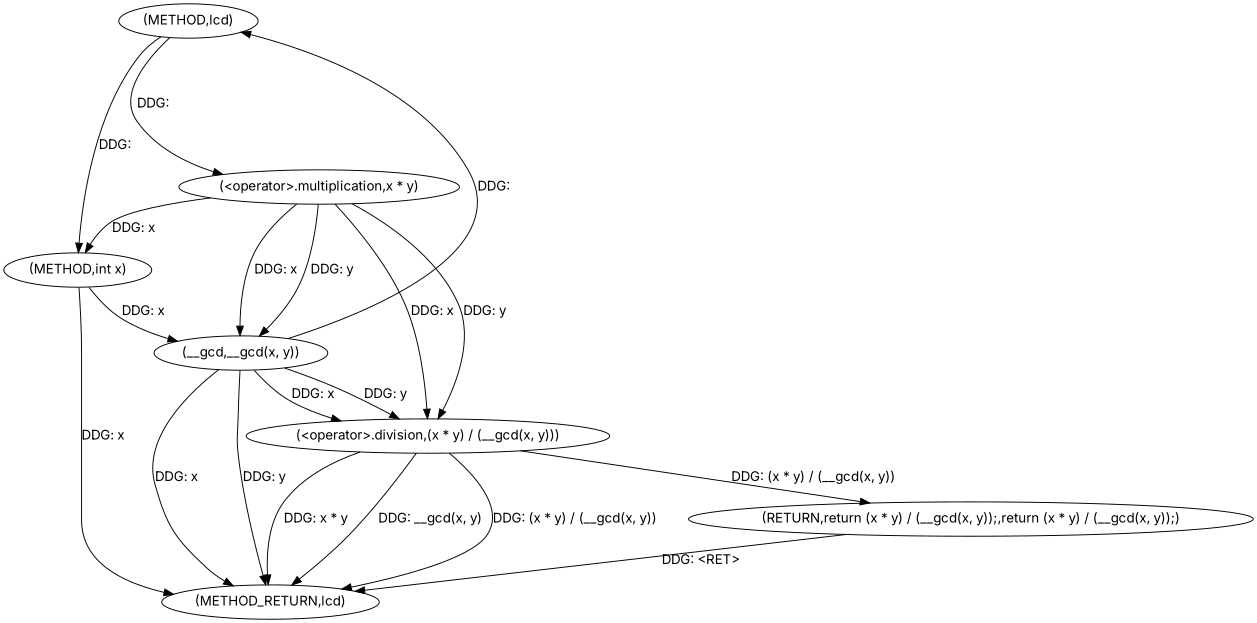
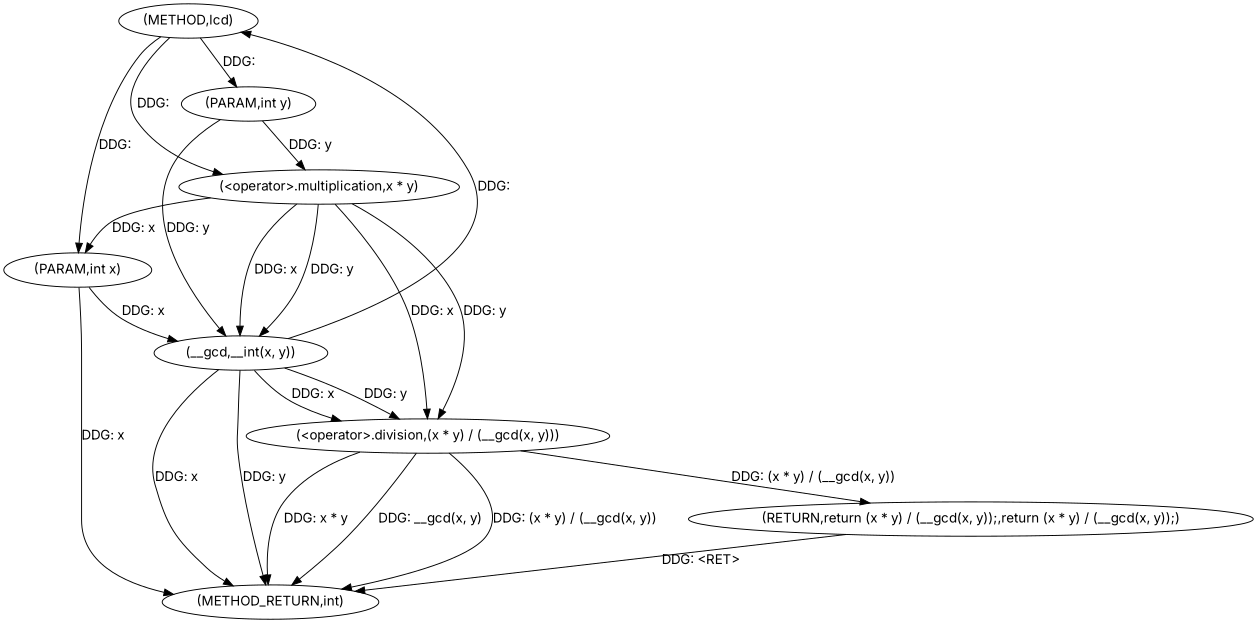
none -> (249, 104)
(78, 270) -> (78, 270)
(241, 353) -> (241, 353)
(271, 602) -> (271, 602)
